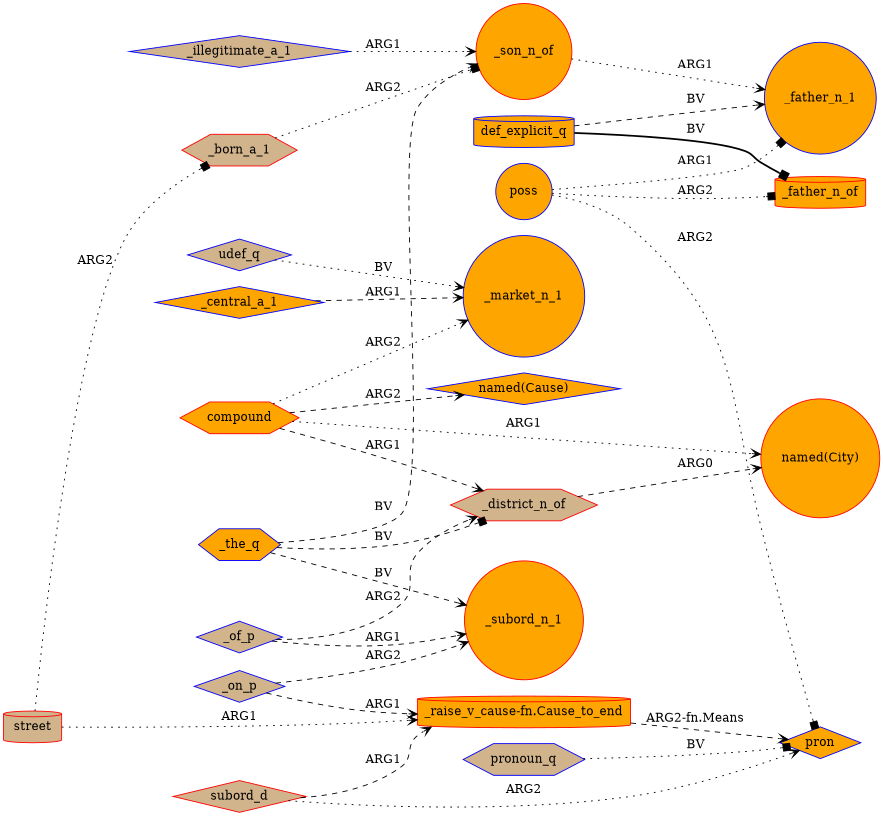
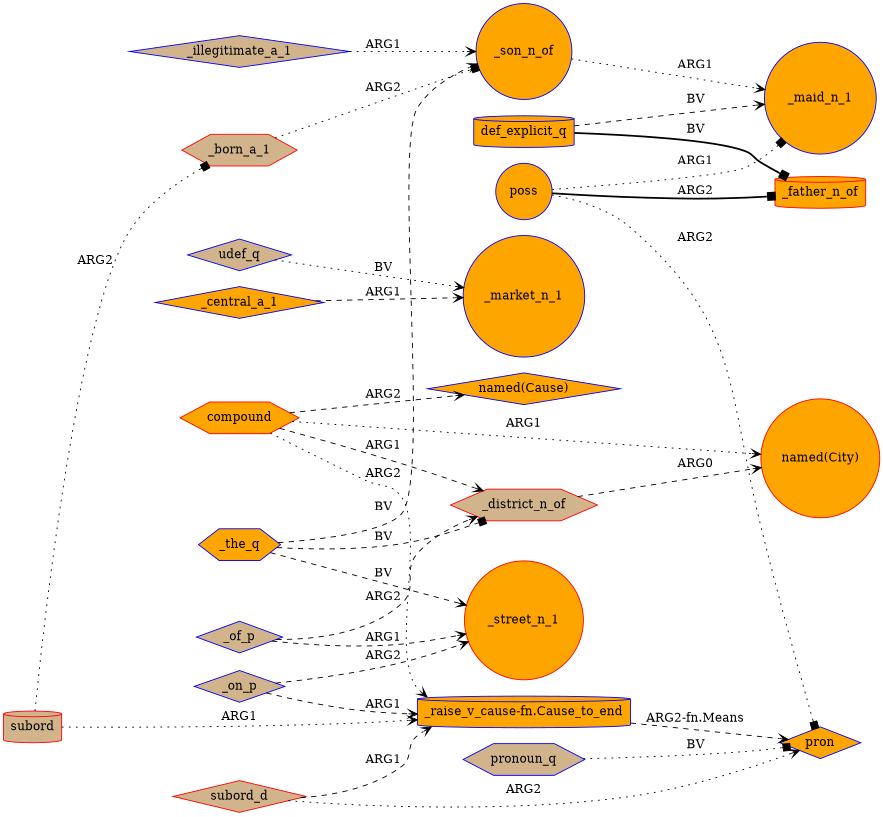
(524, 52) -> (524, 52)
(820, 98) -> (820, 98)
(659, 198) -> (659, 198)
(366, 364) -> (409, 522)
(524, 620) -> (524, 620)
(524, 712) -> (524, 712)
(33, 727) -> (33, 727)
